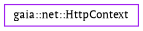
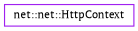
(71, 15) -> (69, 15)
